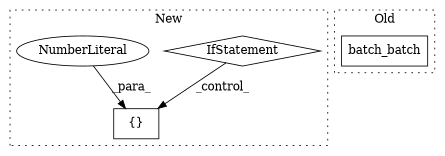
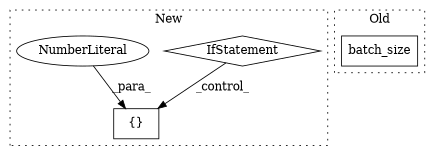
(385, 51) -> (380, 51)
